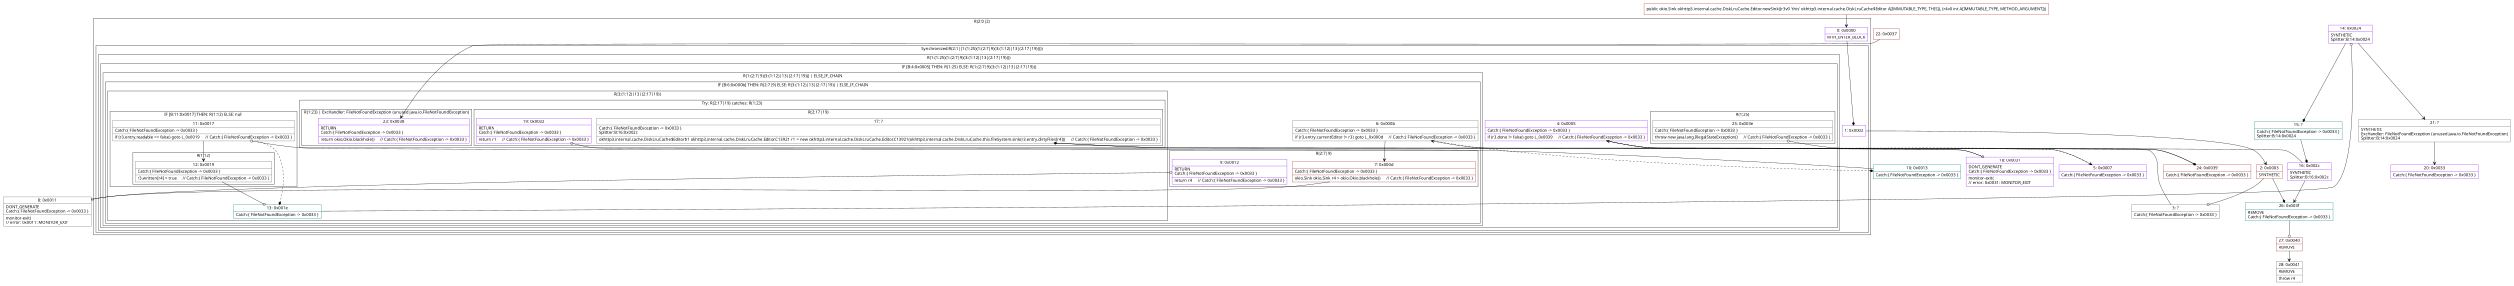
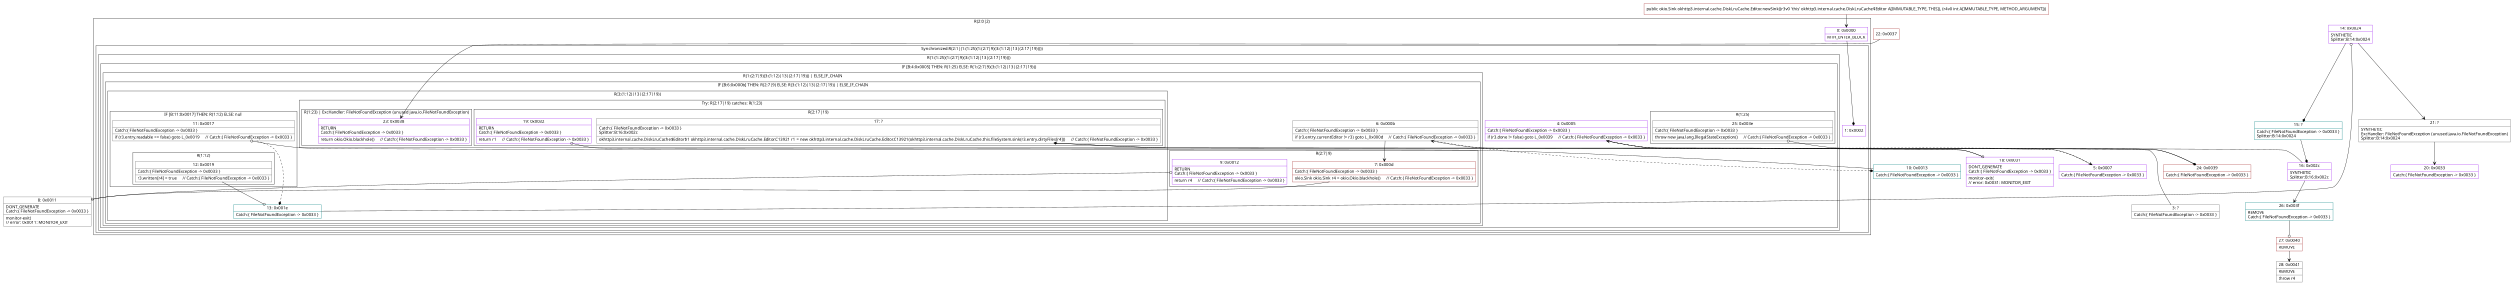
(204, 150) -> none
(2269, 172) -> none
